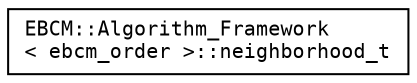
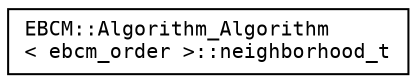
(208, 42) -> (208, 42)
